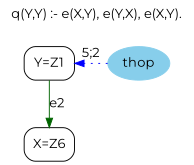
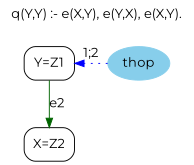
(91, 54) -> (91, 54)
(49, 144) -> (49, 144)
